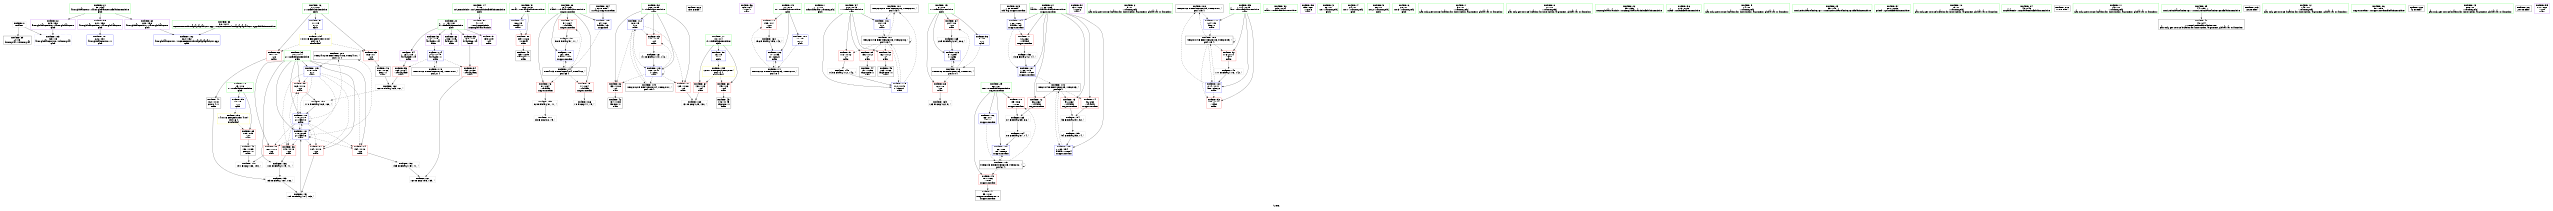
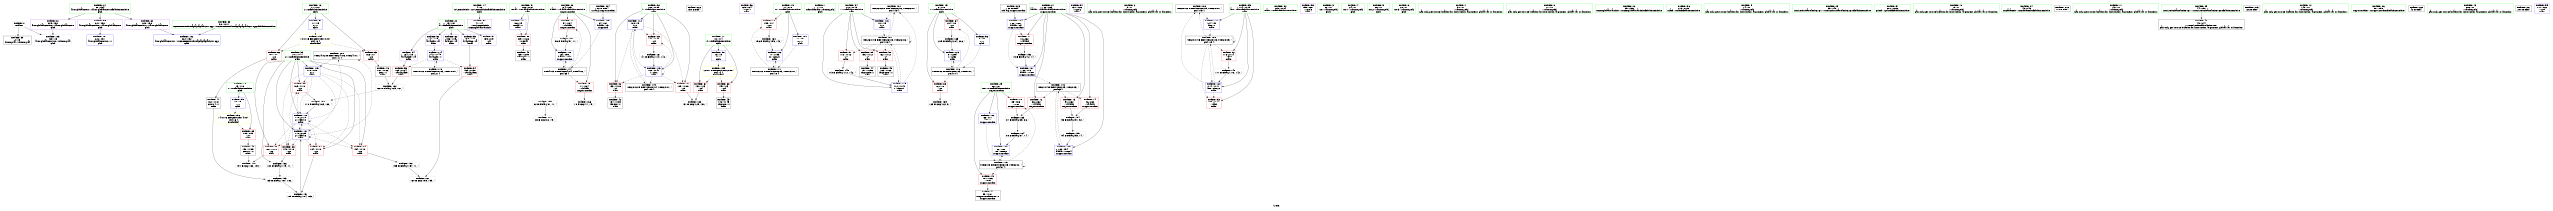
(545, 87) -> none
